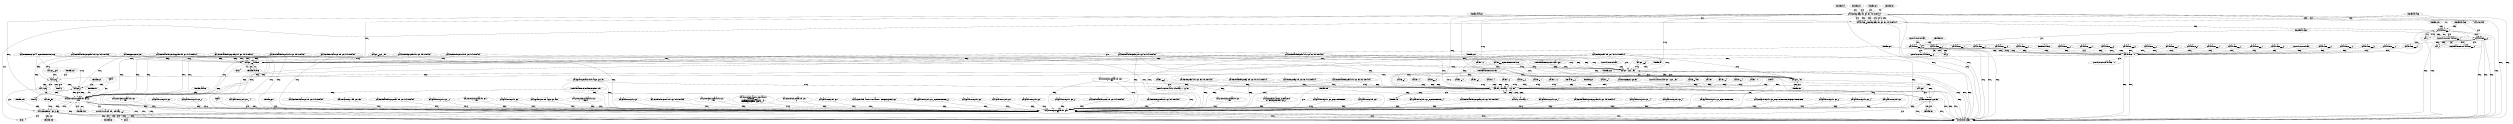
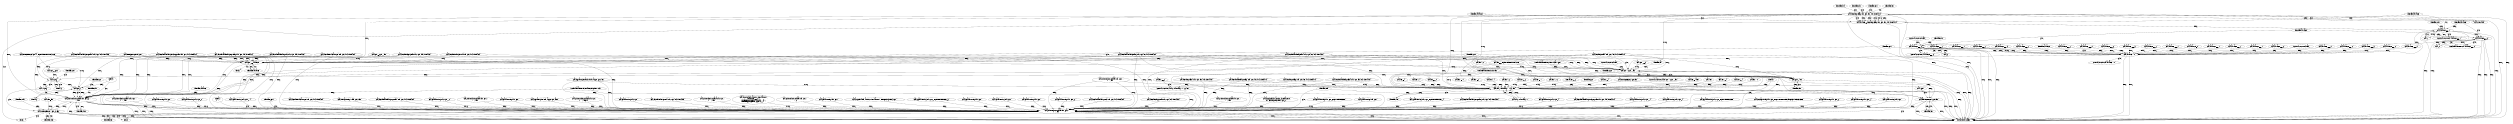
(1519, 92) -> none
(110, 111) -> none
